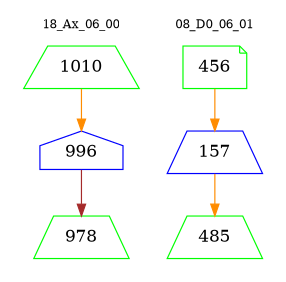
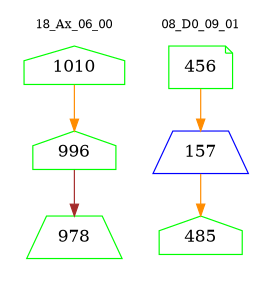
(215, 25) -> (201, 25)
(81, 67) -> (74, 67)
(81, 152) -> (74, 152)
(215, 237) -> (201, 237)
